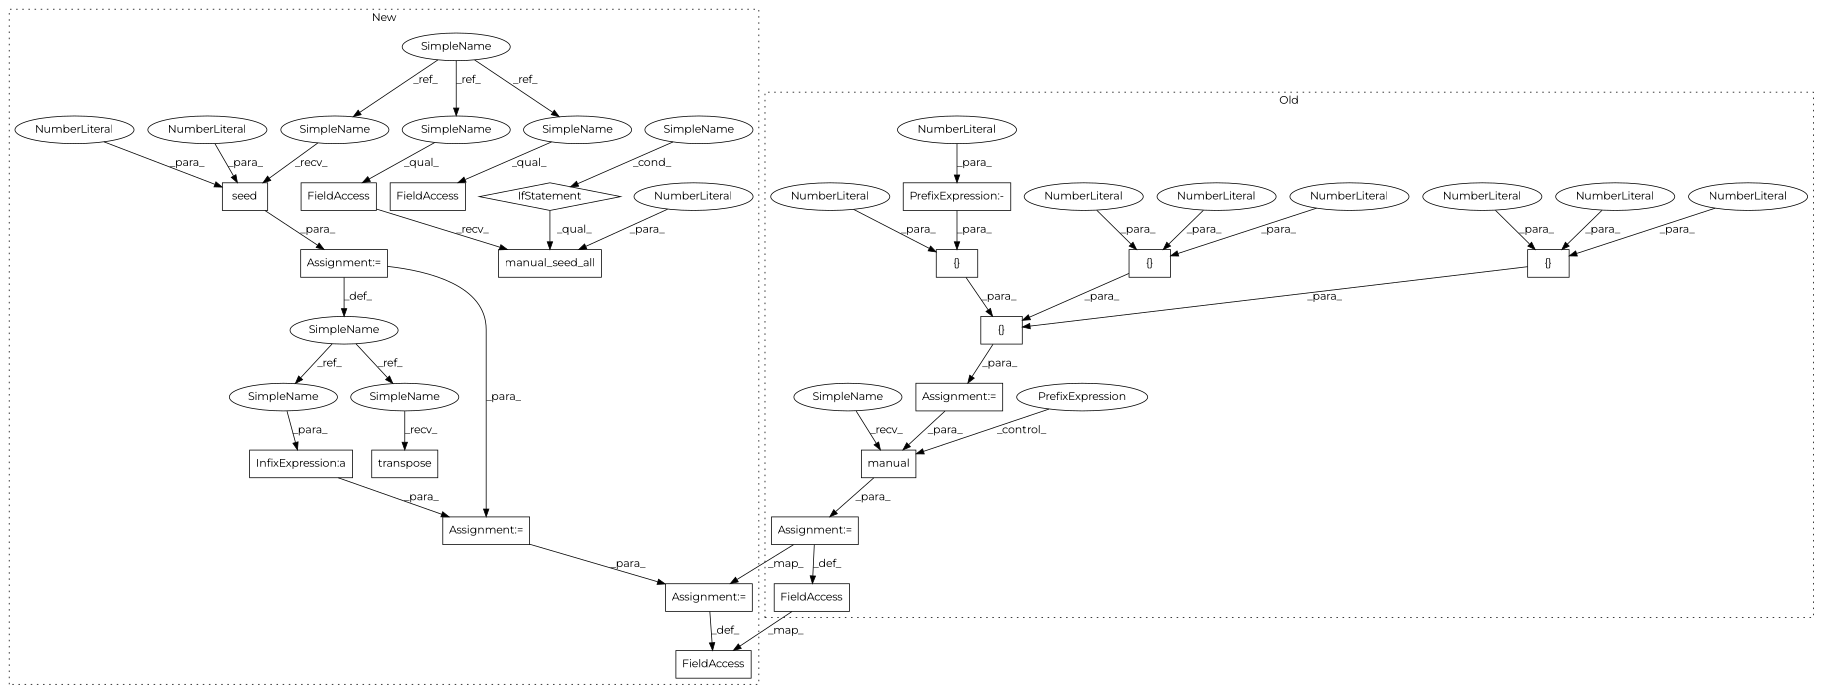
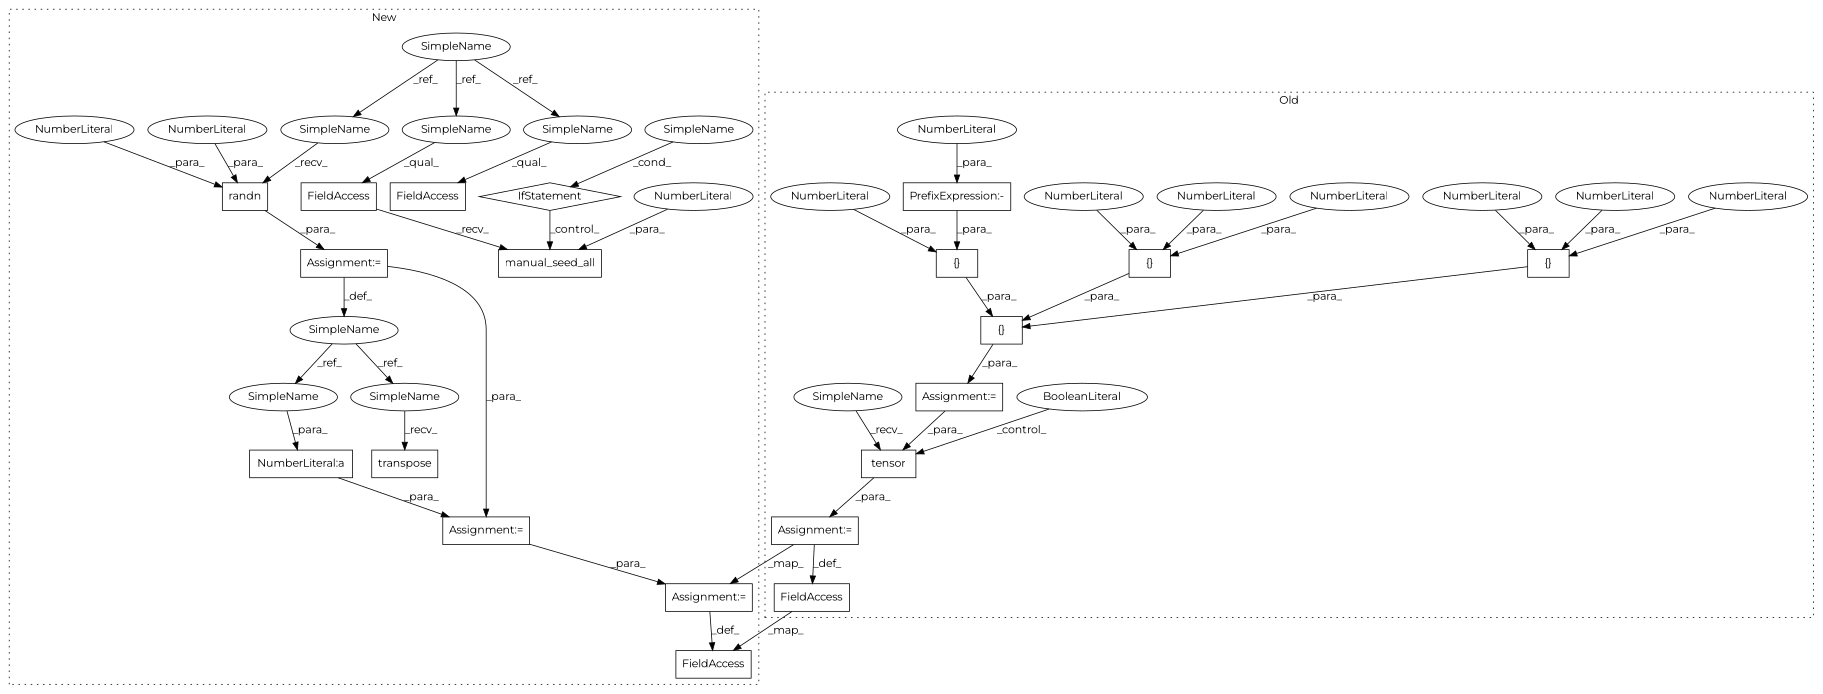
(245, 197) -> (245, 197)
(575, 230) -> (575, 230)
(1082, 397) -> (1082, 397)
(301, 464) -> (301, 464)
(889, 464) -> (889, 464)
